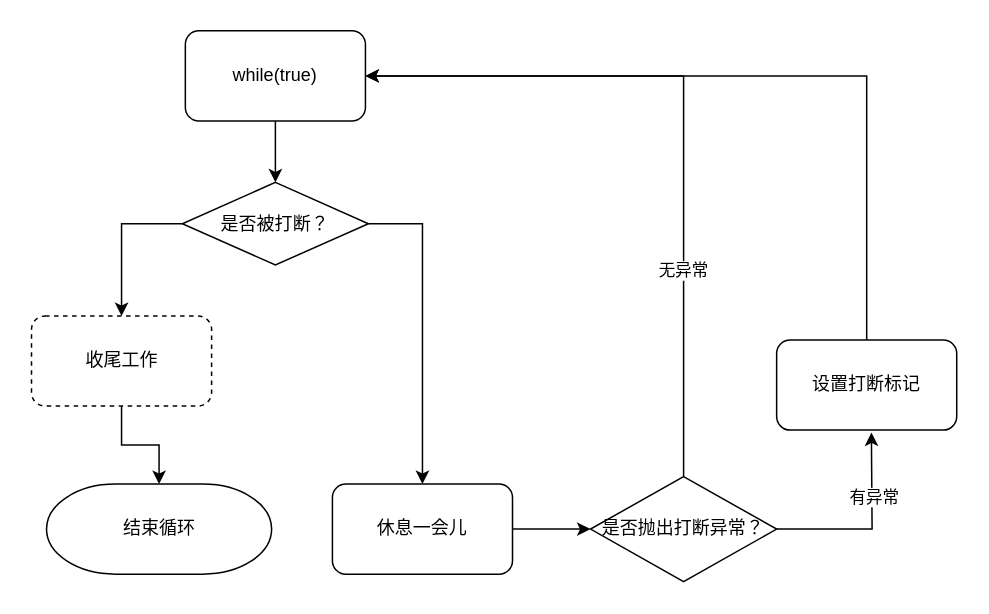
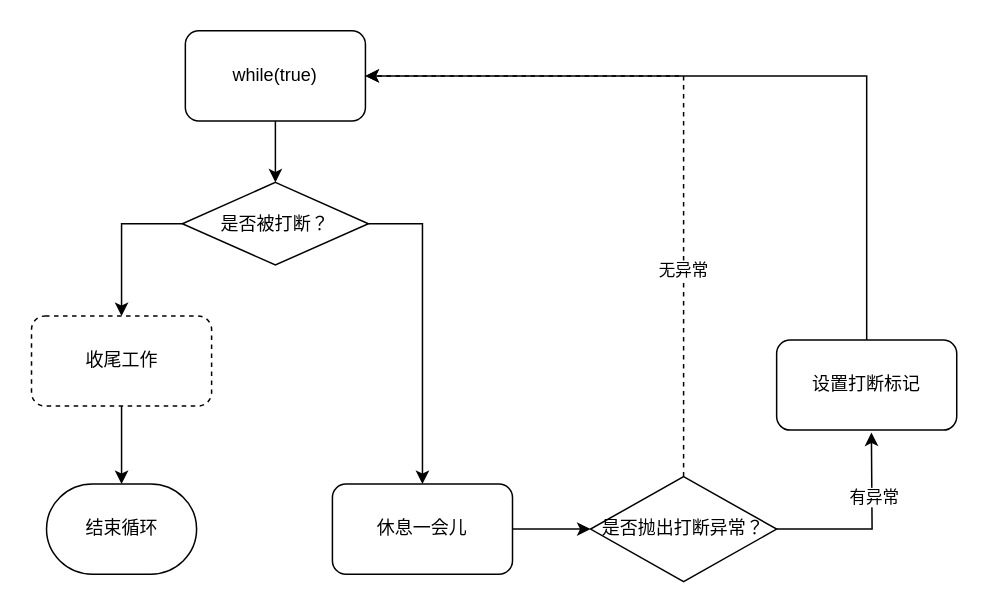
(683, 376) -> (683, 376)
(159, 529) -> (122, 529)
